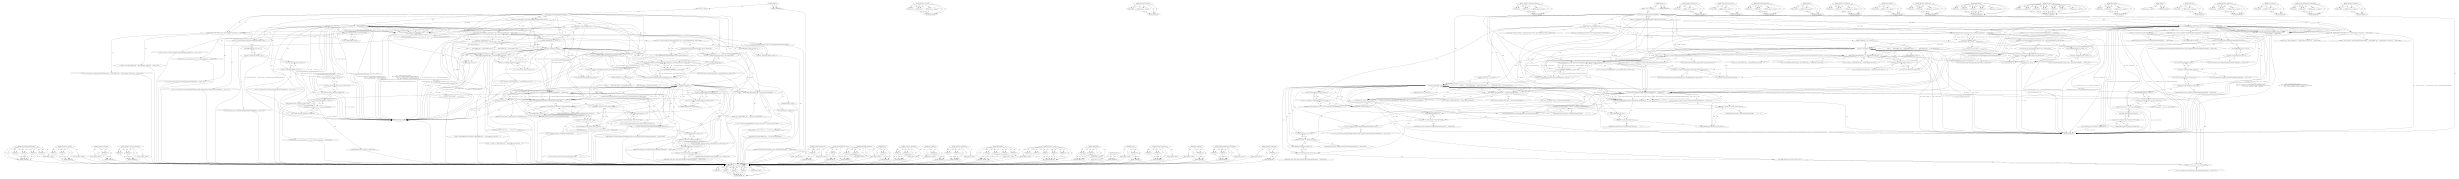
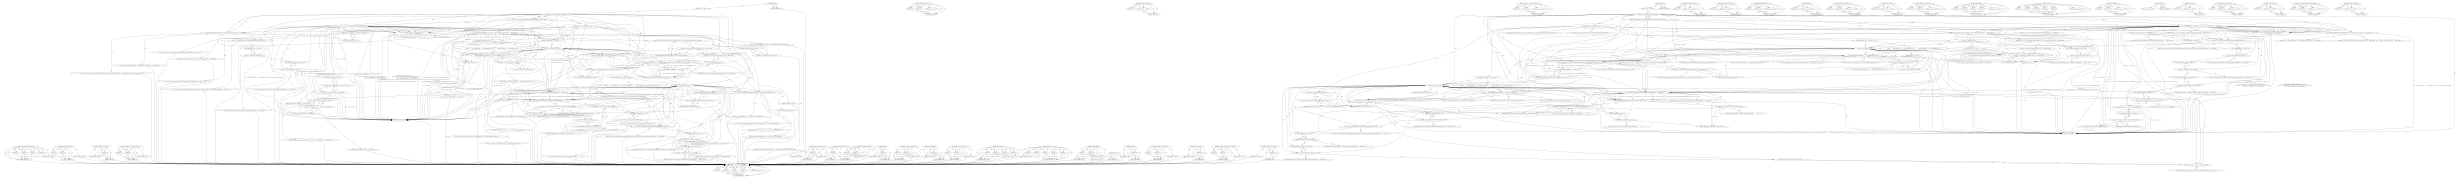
(2063, 9) -> none
